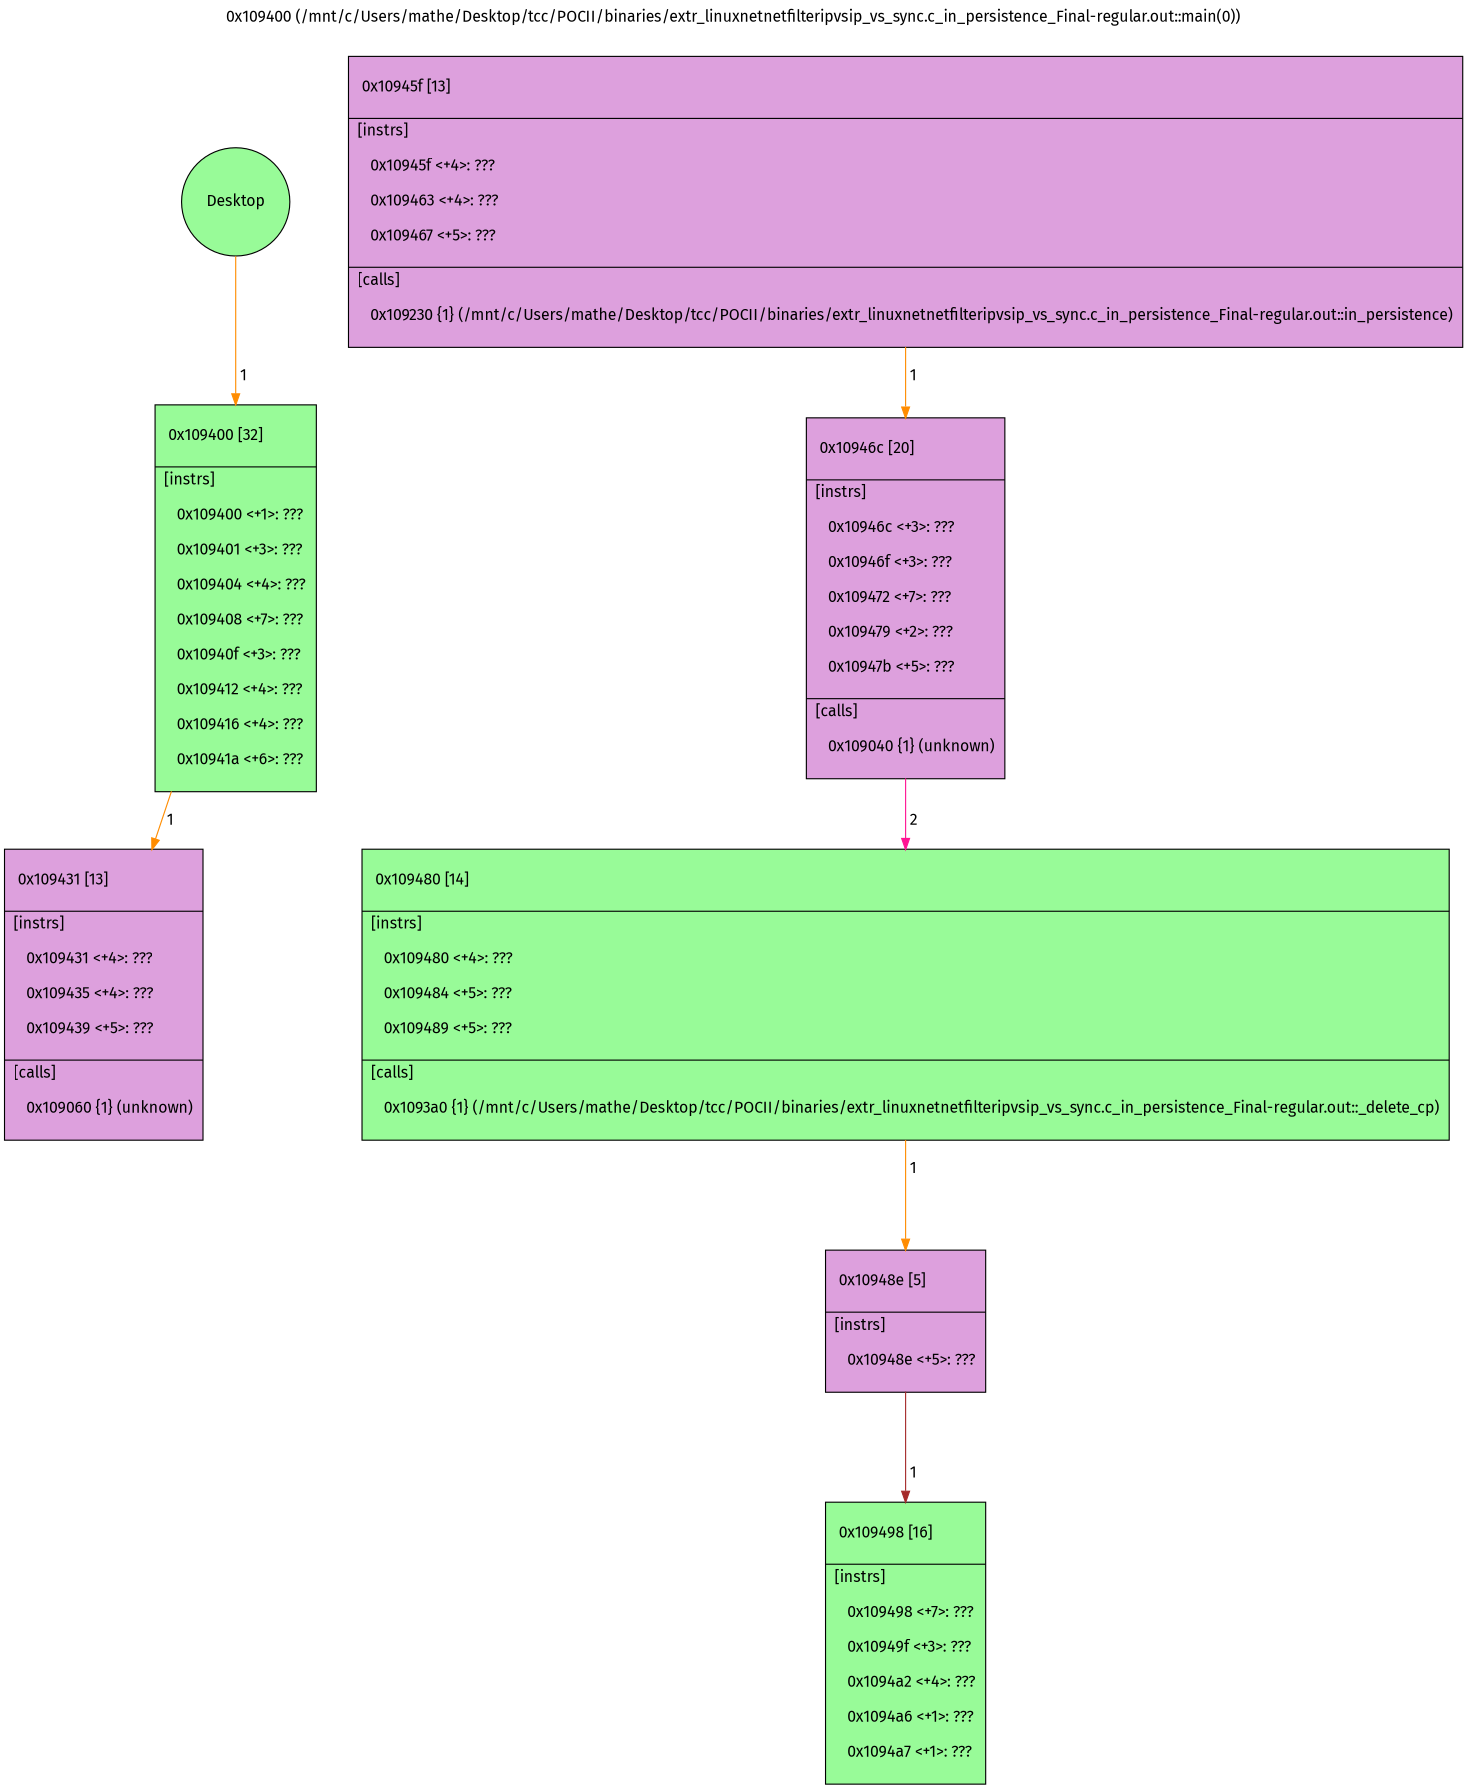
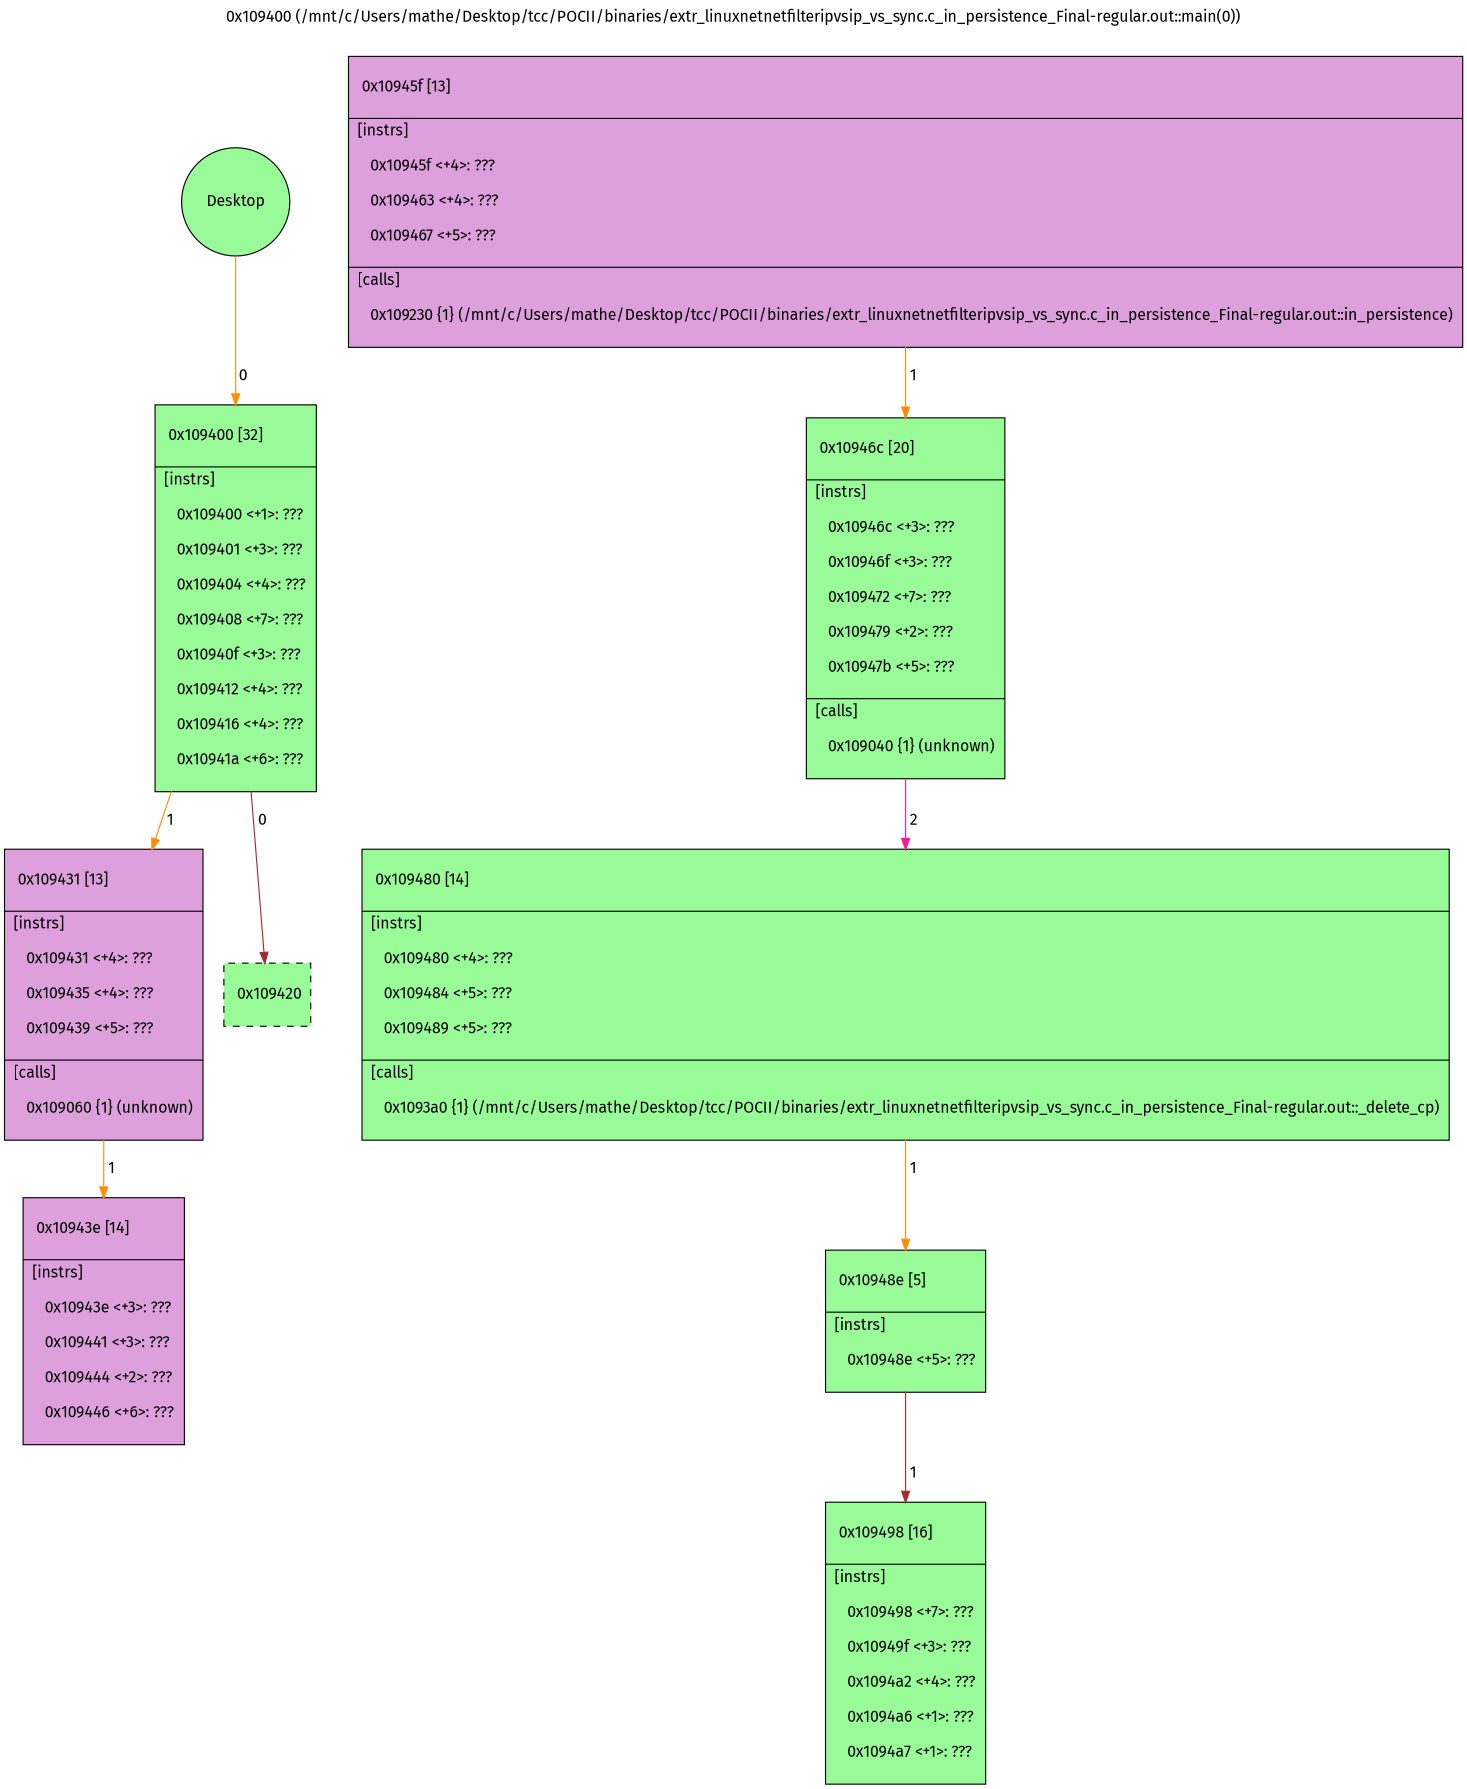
(241, 376) -> (241, 376)
(906, 598) -> (906, 598)
none -> (267, 995)
none -> (104, 1321)
(906, 1321) -> (906, 1321)
